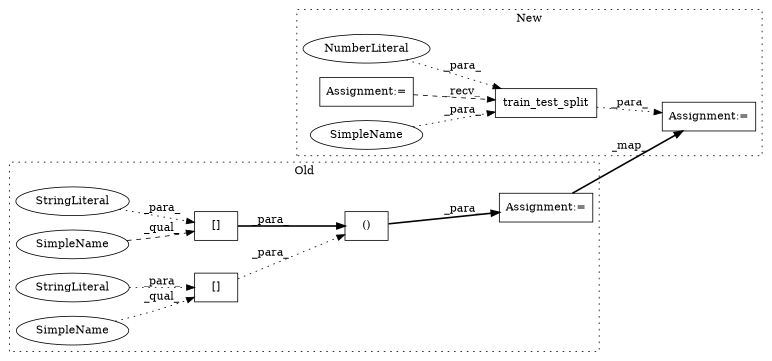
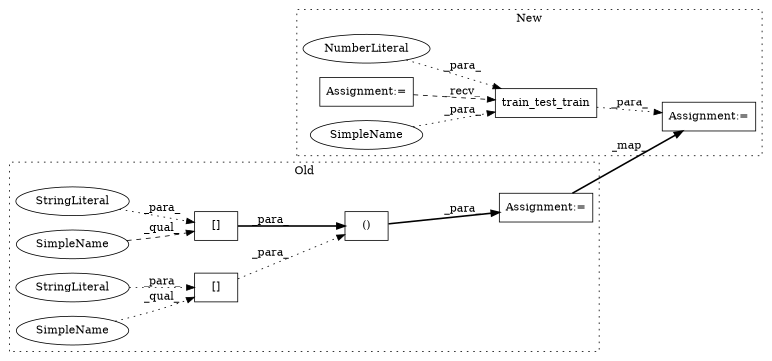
(546, 103) -> (546, 103)
